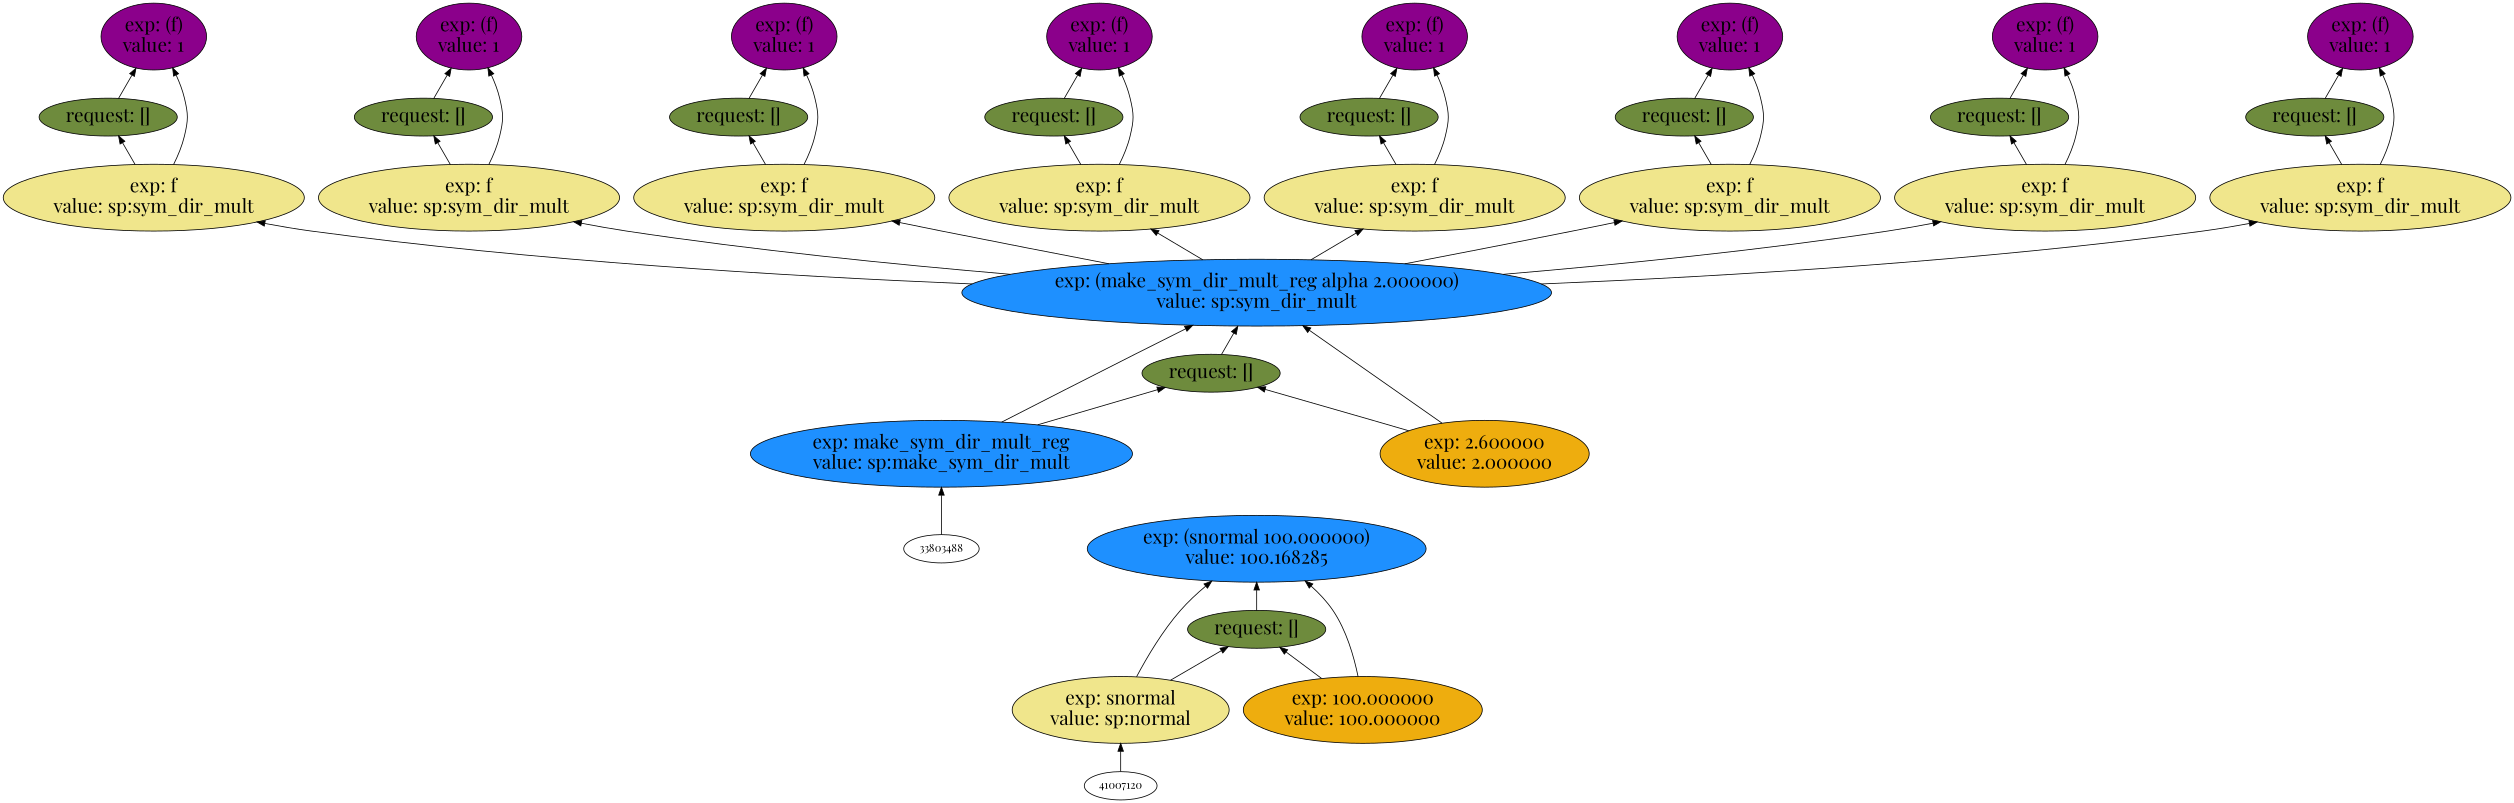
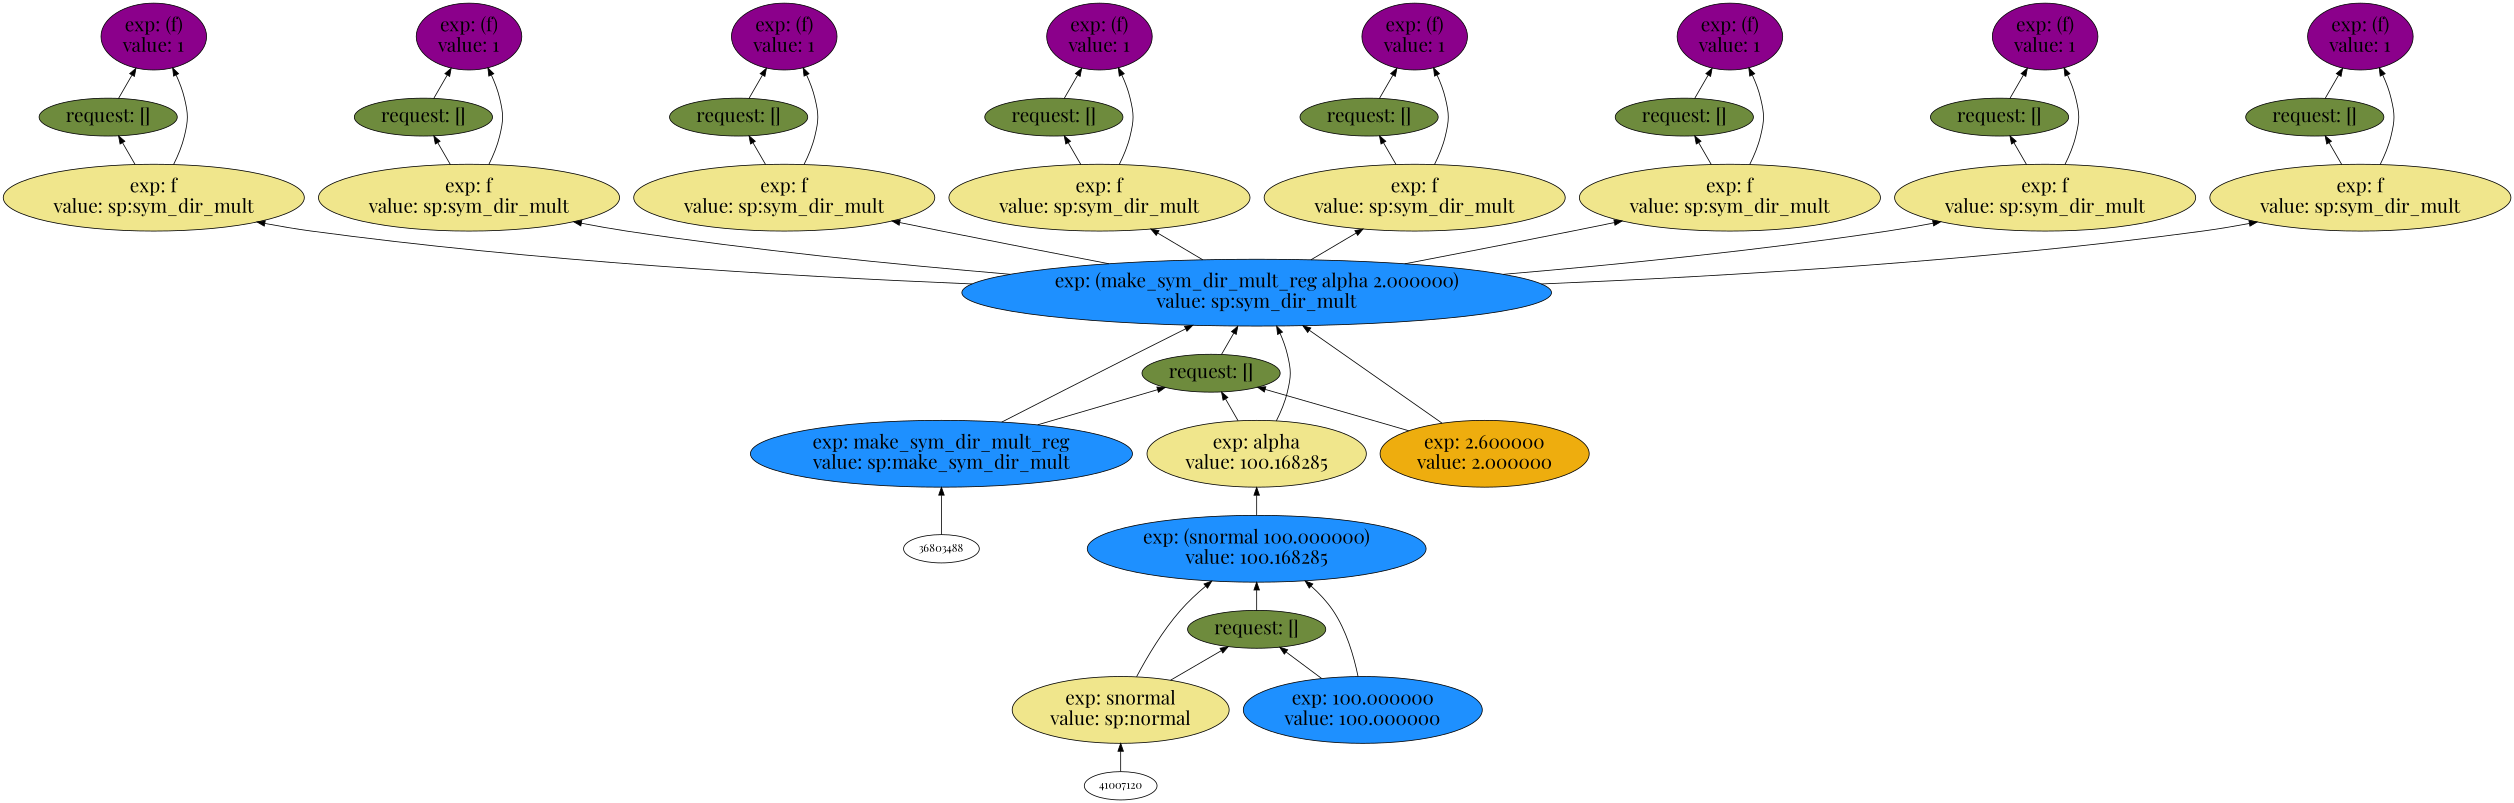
none -> (1257, 454)
(941, 549) -> (941, 549)
(1363, 710) -> (1363, 710)
